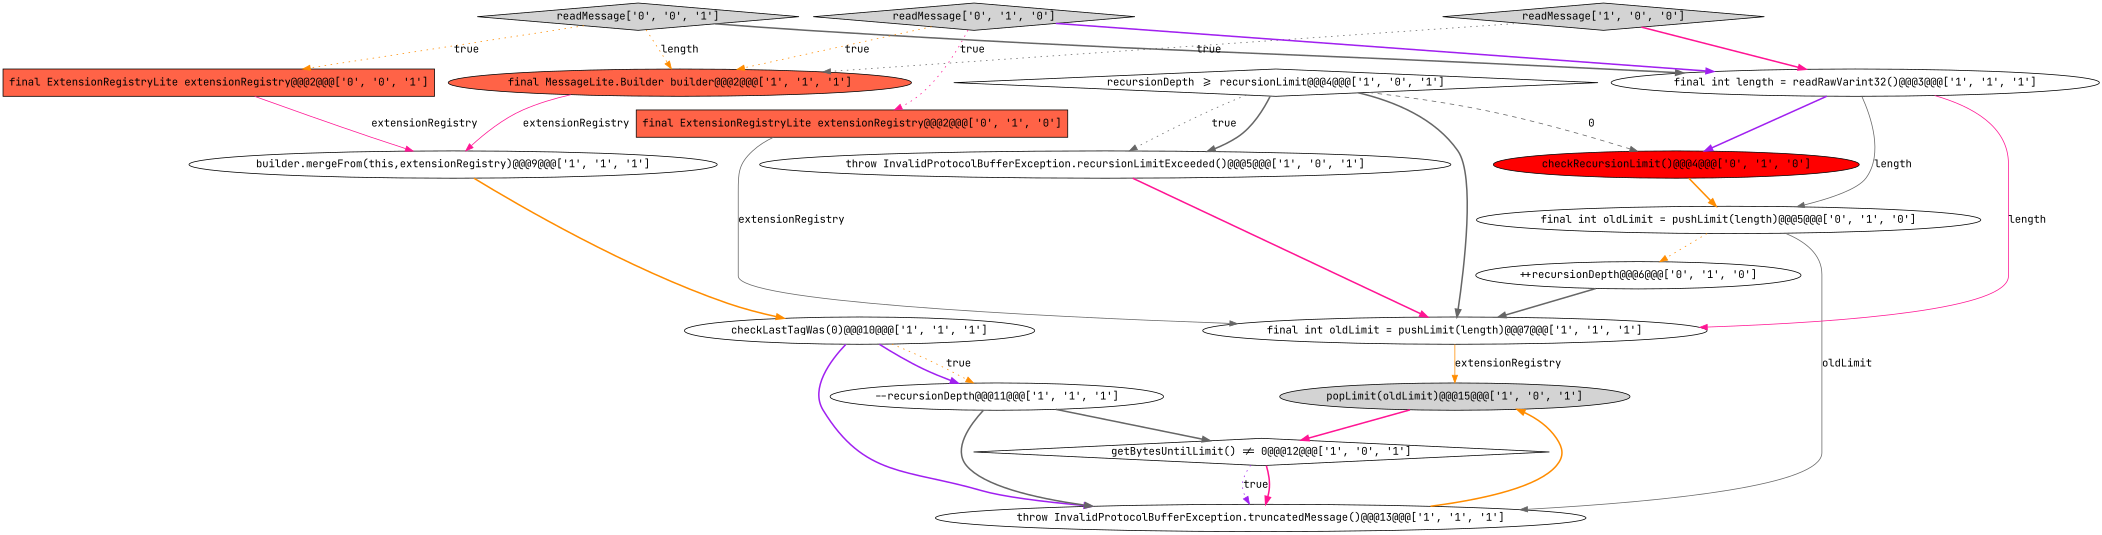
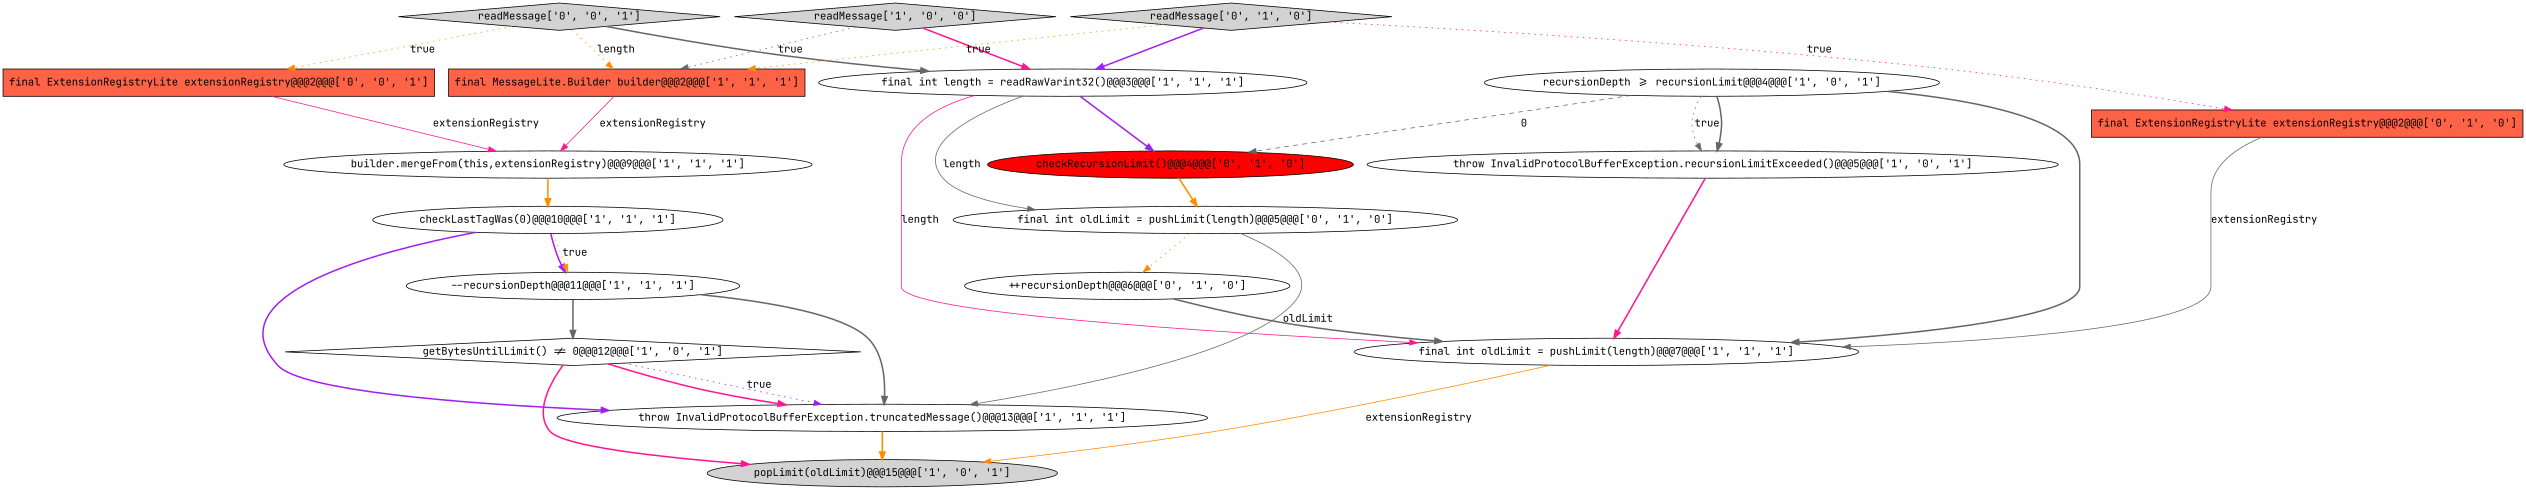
(680, 83) -> (627, 83)
(1276, 83) -> (1712, 83)
(1359, 424) -> (608, 449)
